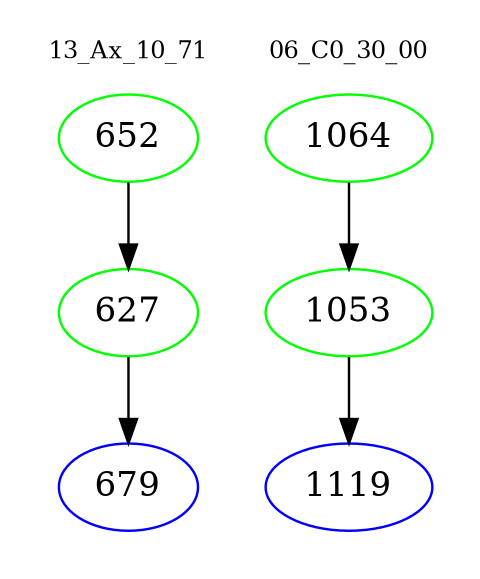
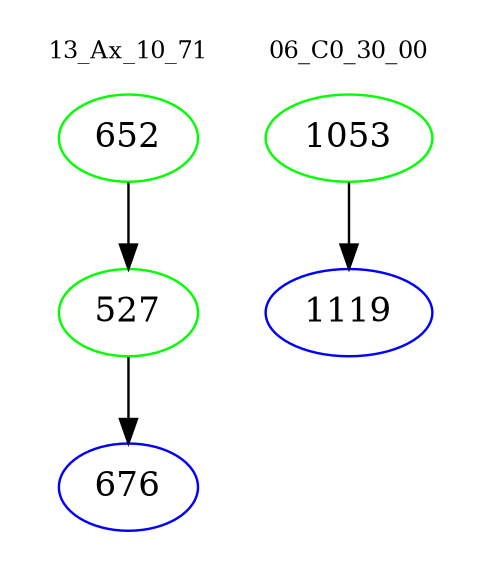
(349, 138) -> none
(128, 313) -> (128, 313)
(128, 487) -> (128, 487)
